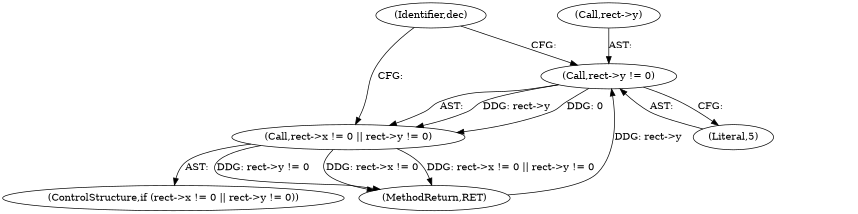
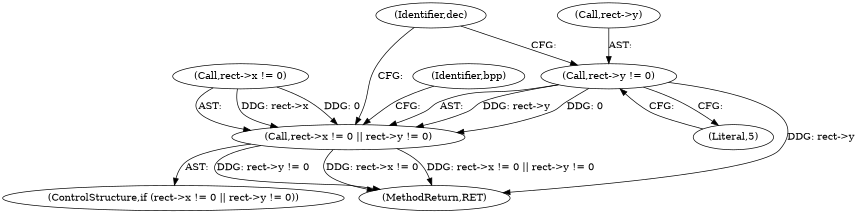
none -> (241, 76)
none -> (469, 76)
(663, 107) -> (663, 107)
(593, 177) -> (724, 168)
